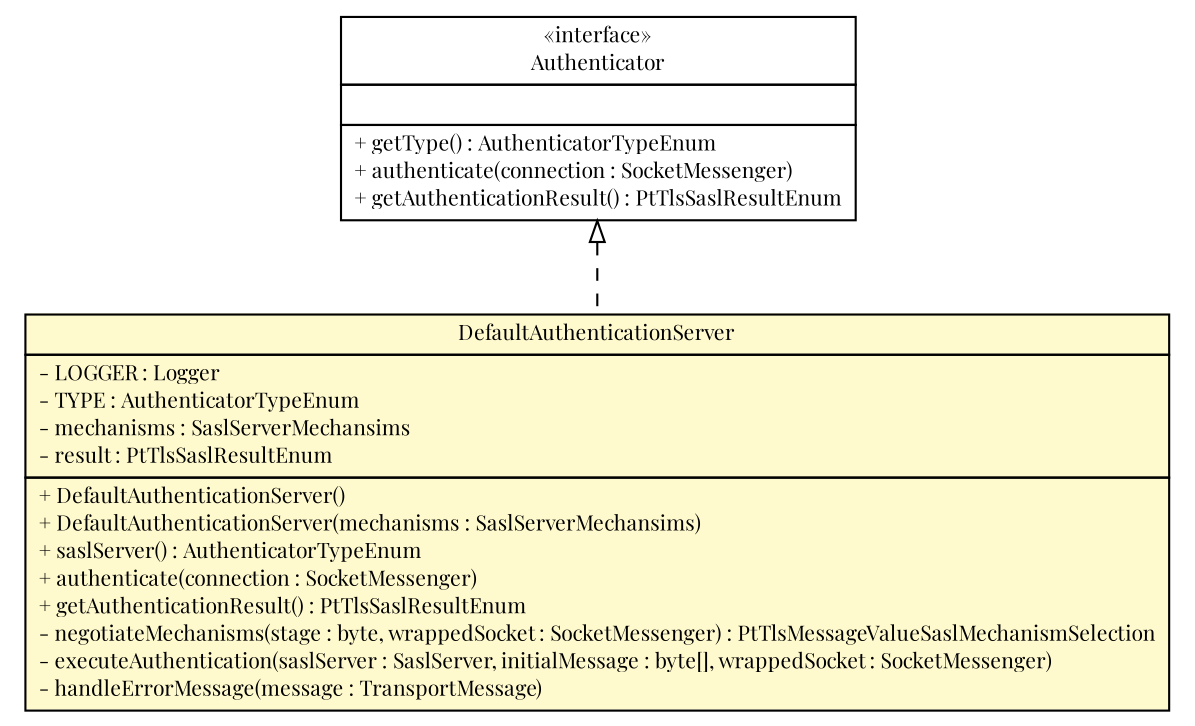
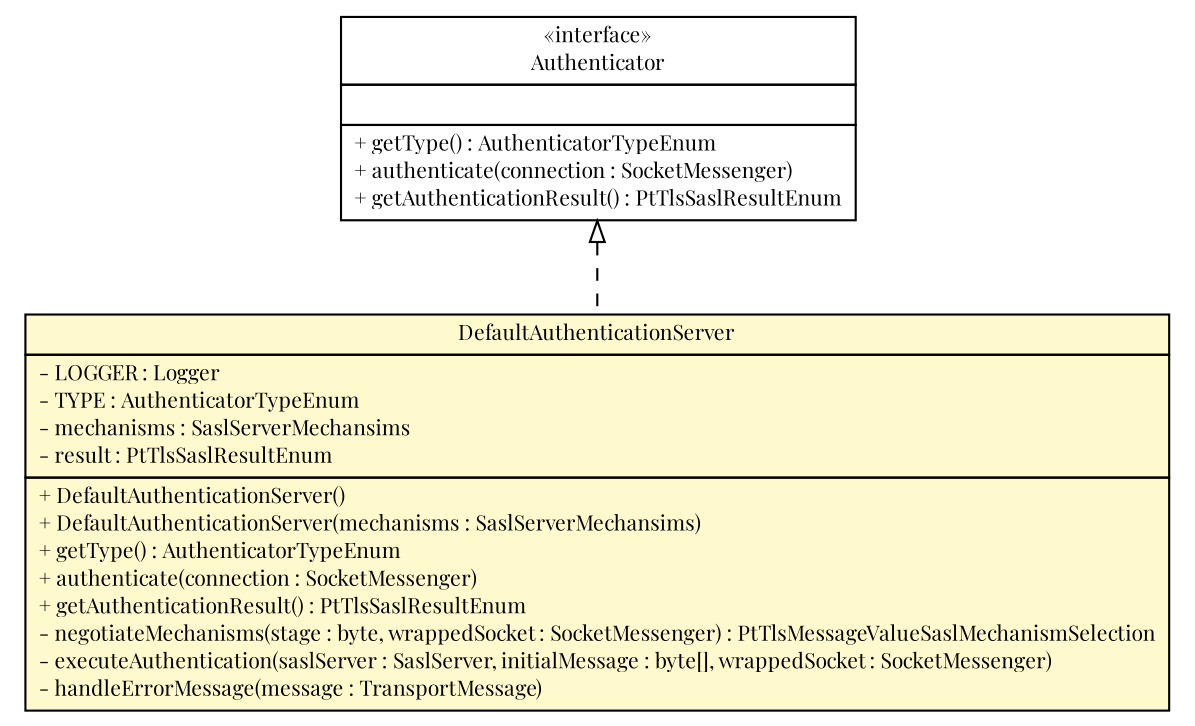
(231, 552) -> (220, 552)
